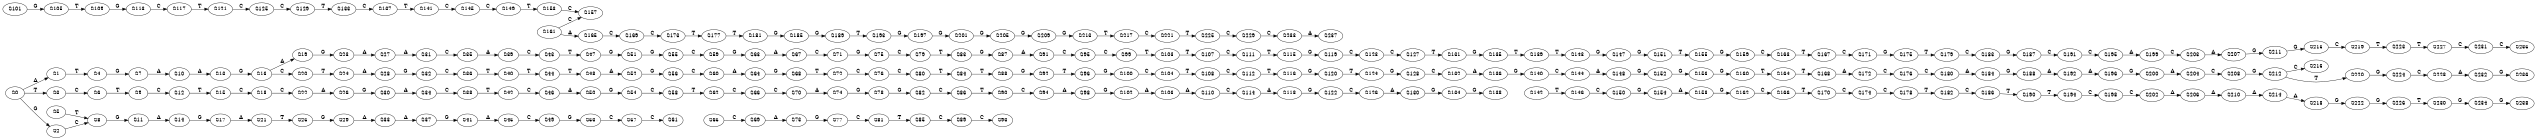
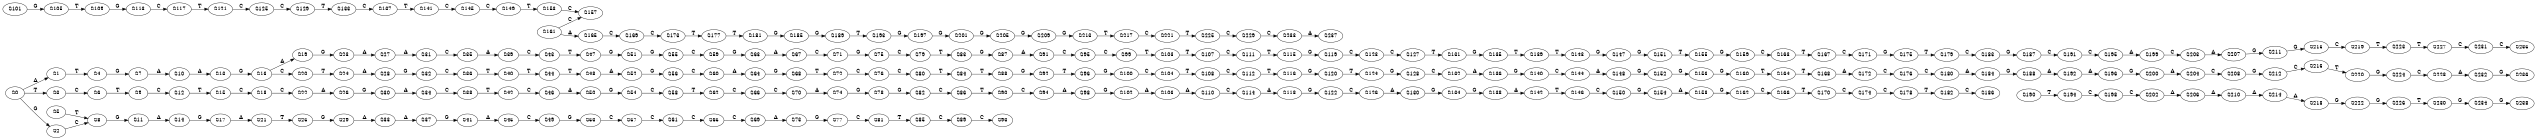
(2314, 82) -> (2335, 70)
none -> (1514, 93)
(2007, 94) -> none
none -> (692, 120)
